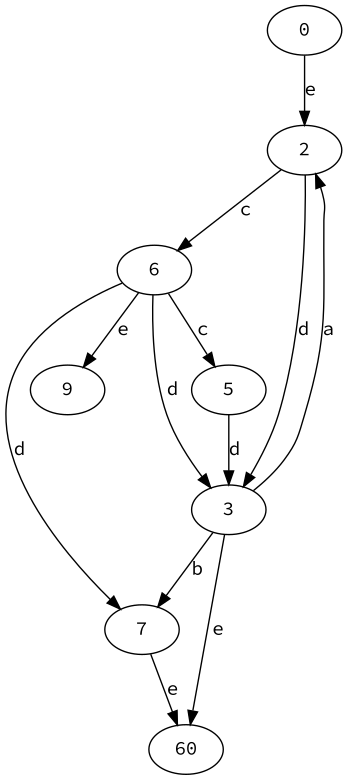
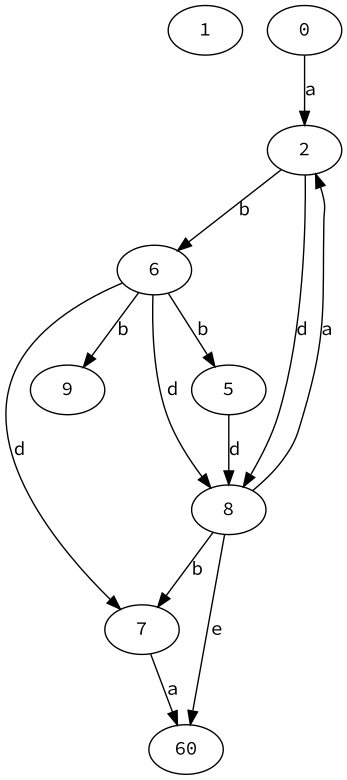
none -> (205, 30)
(311, 90) -> (311, 90)
(246, 210) -> (245, 210)
(123, 330) -> (123, 330)
(203, 330) -> (203, 330)
(229, 510) -> (229, 510)
(173, 690) -> (173, 690)
